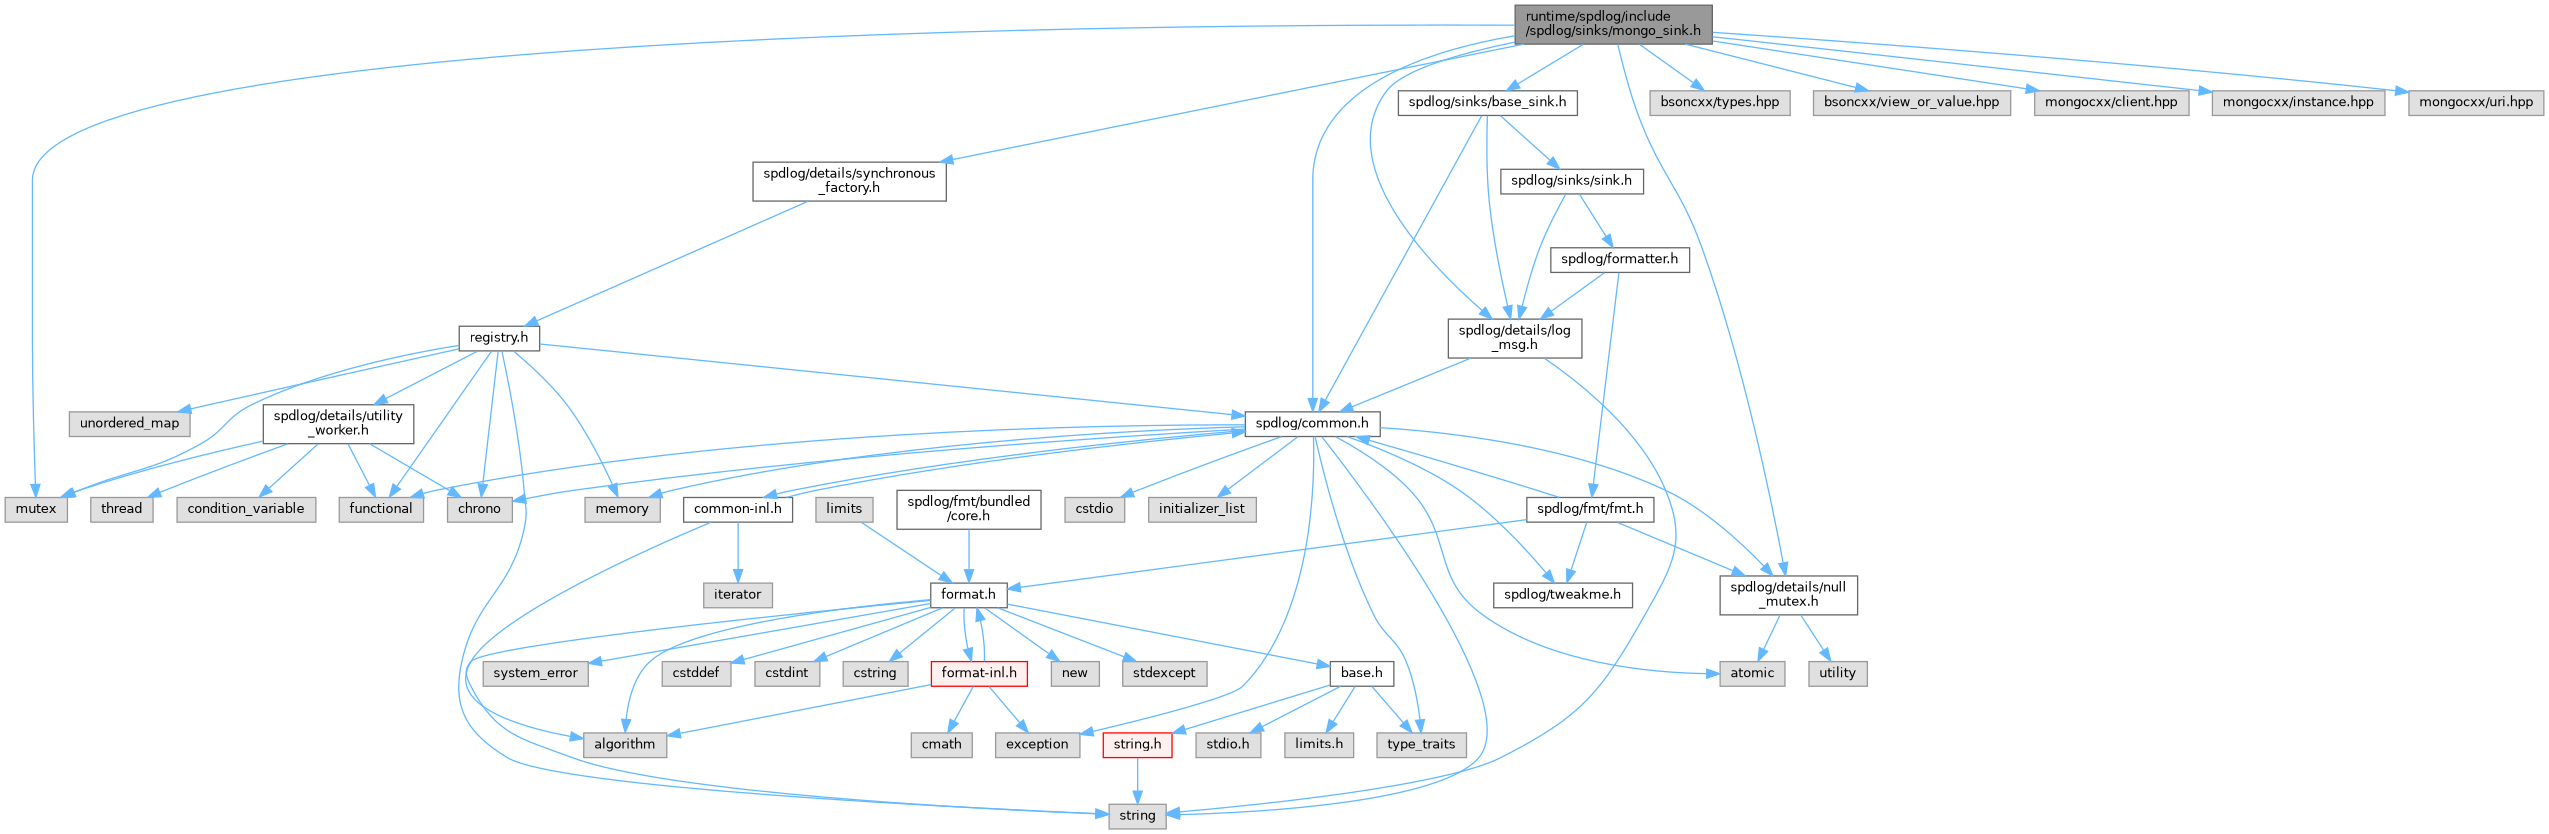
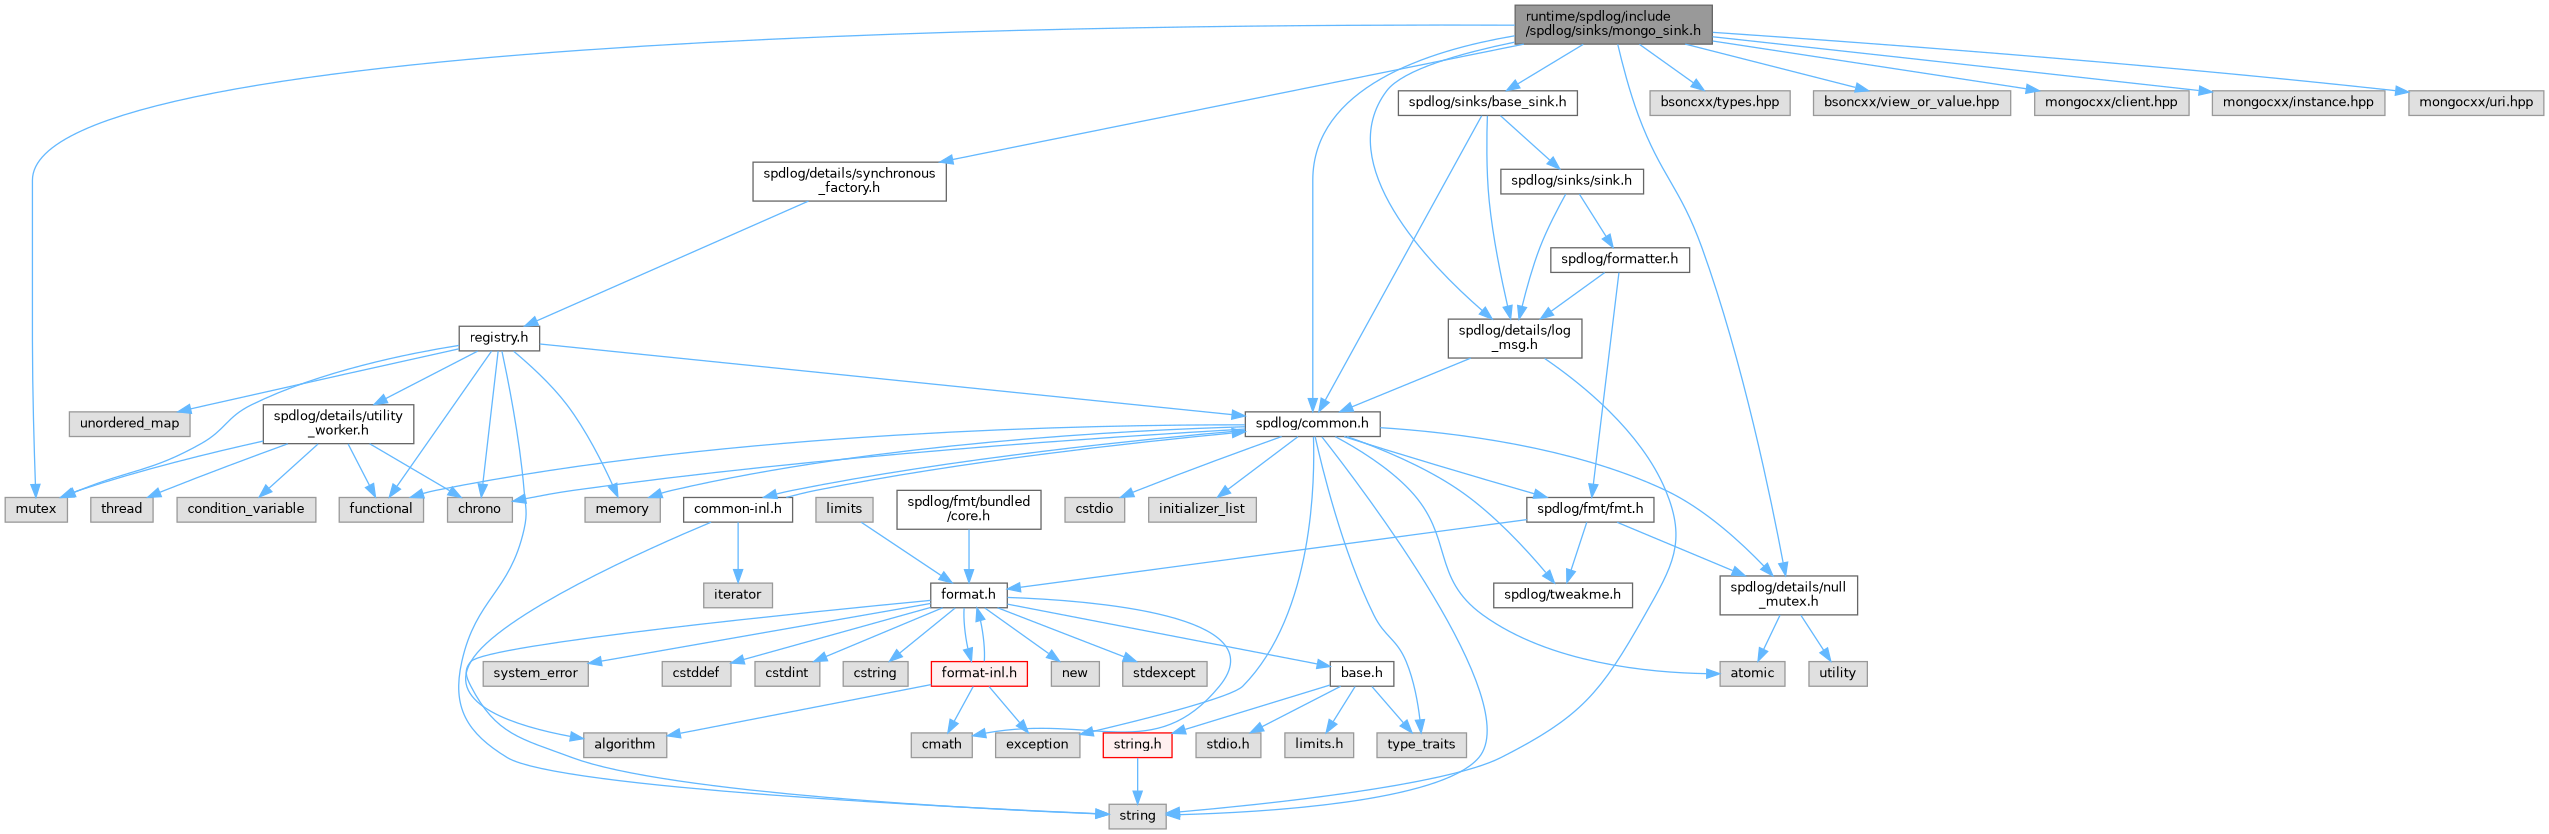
(1464, 468) -> (1439, 466)
(729, 629) -> (1224, 676)
